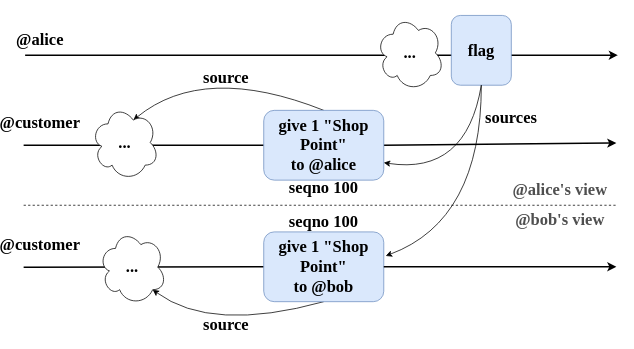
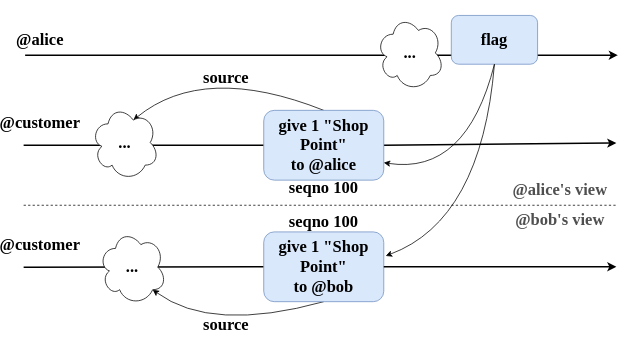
(481, 50) -> (494, 40)
(511, 118) -> none
